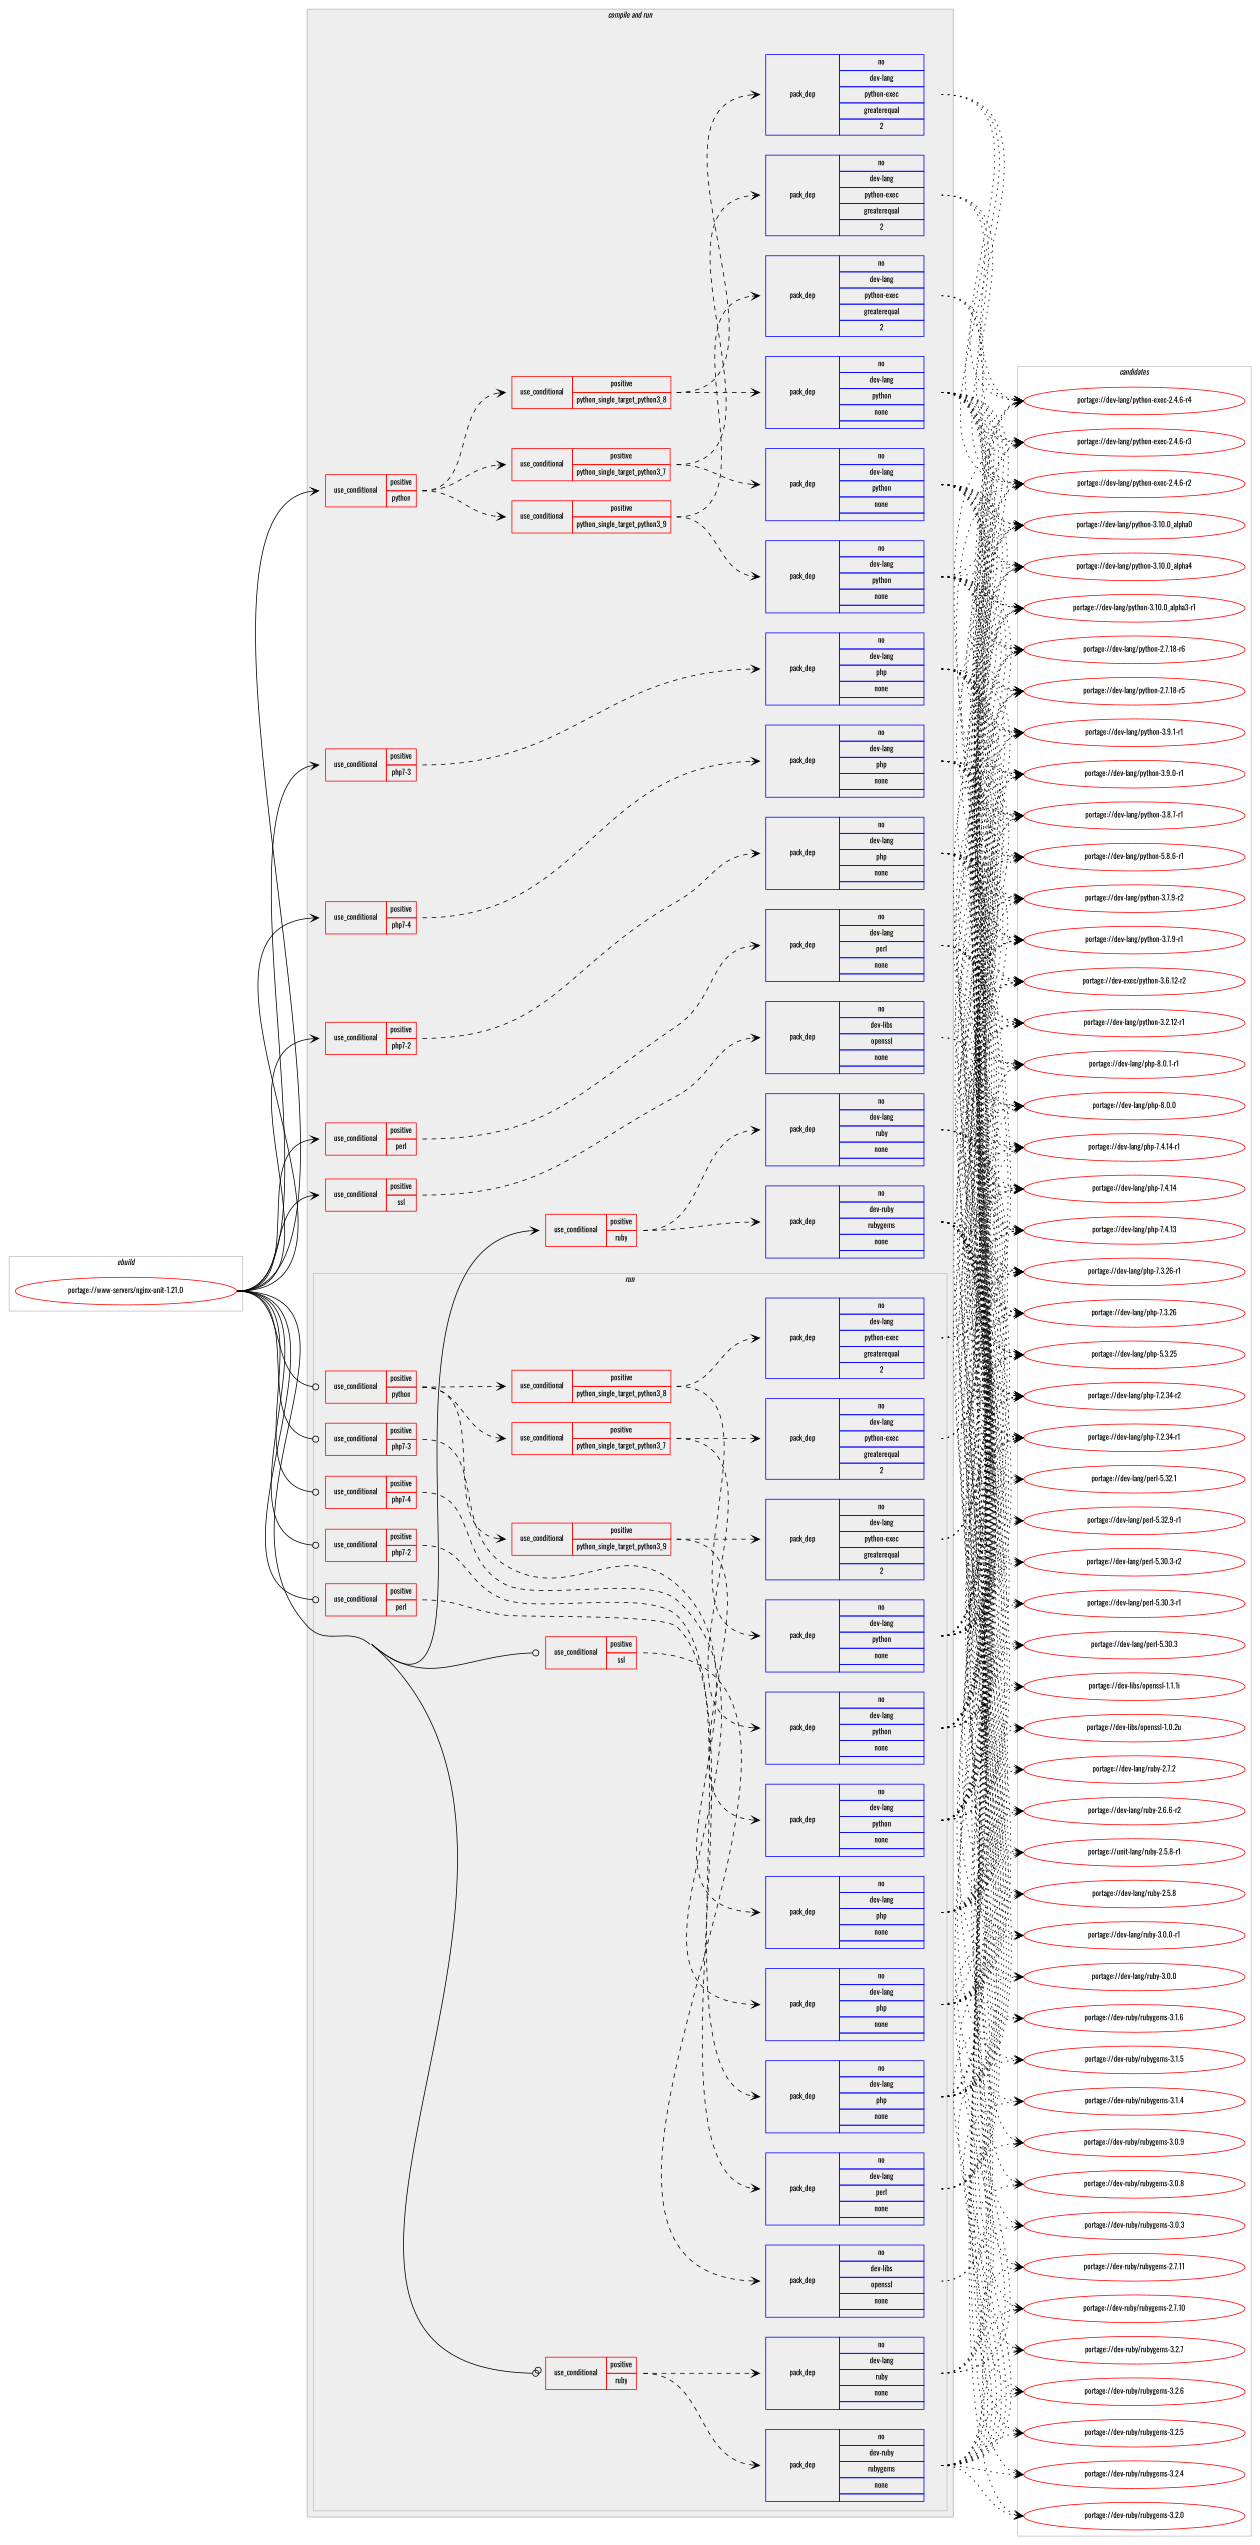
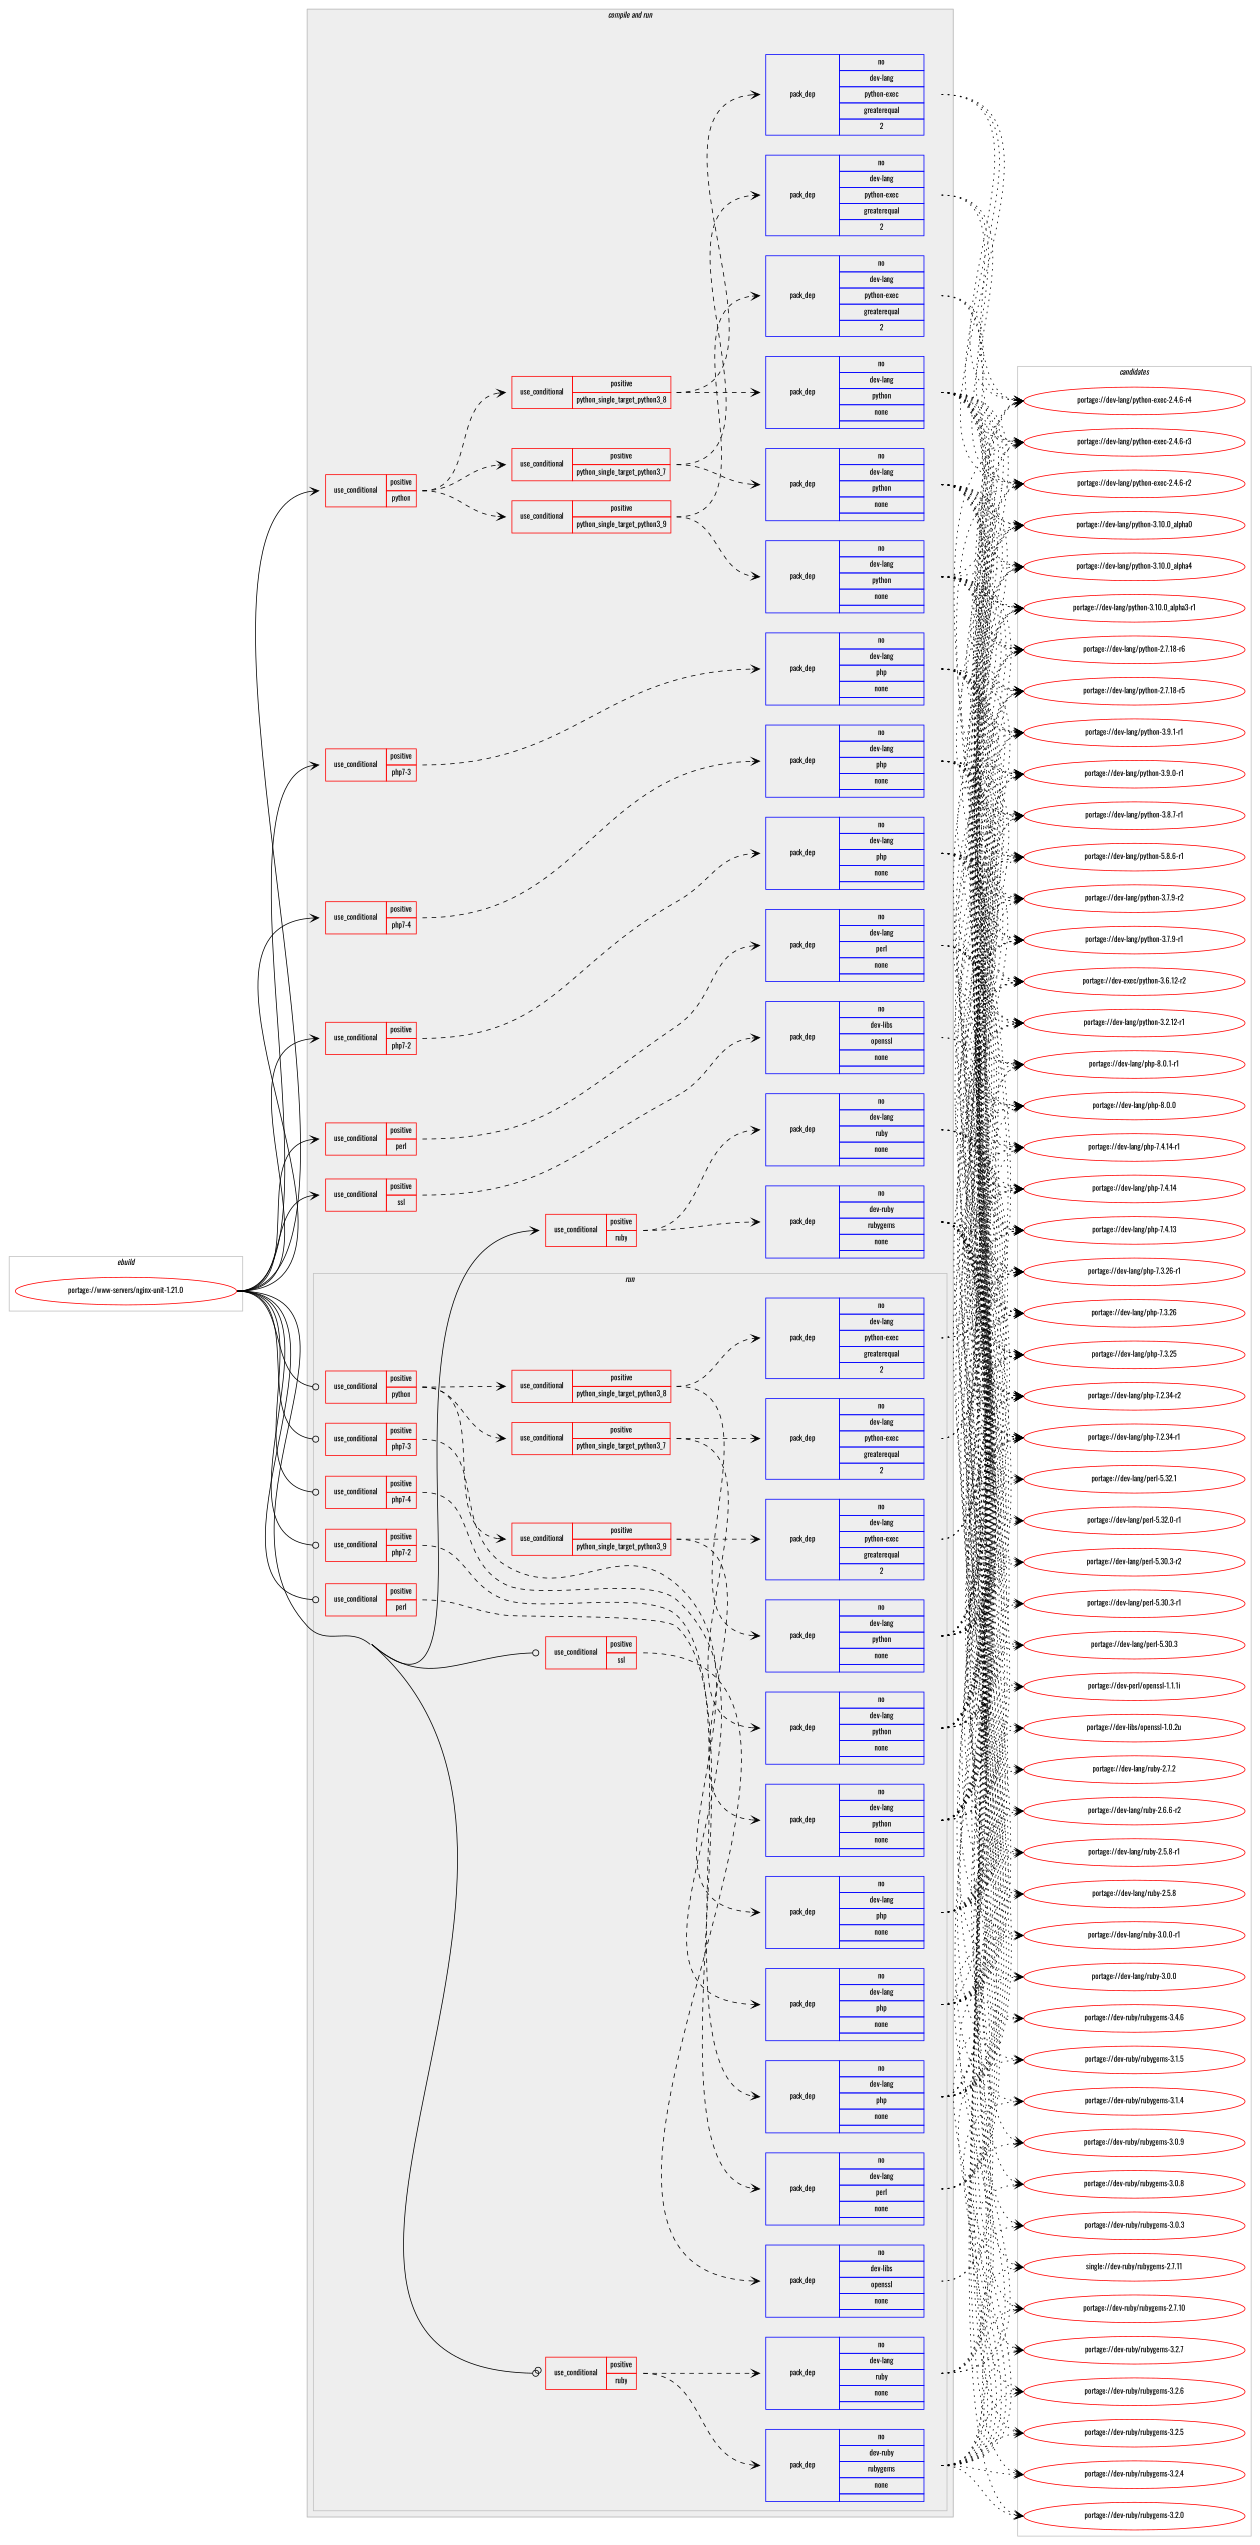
(1134, 1355) -> (1134, 1355)
(1134, 1521) -> (1134, 1521)
(1134, 1687) -> (1134, 1687)
(1134, 1853) -> (1134, 1853)
(1134, 2018) -> (1134, 2018)
(1134, 2267) -> (1134, 2267)
